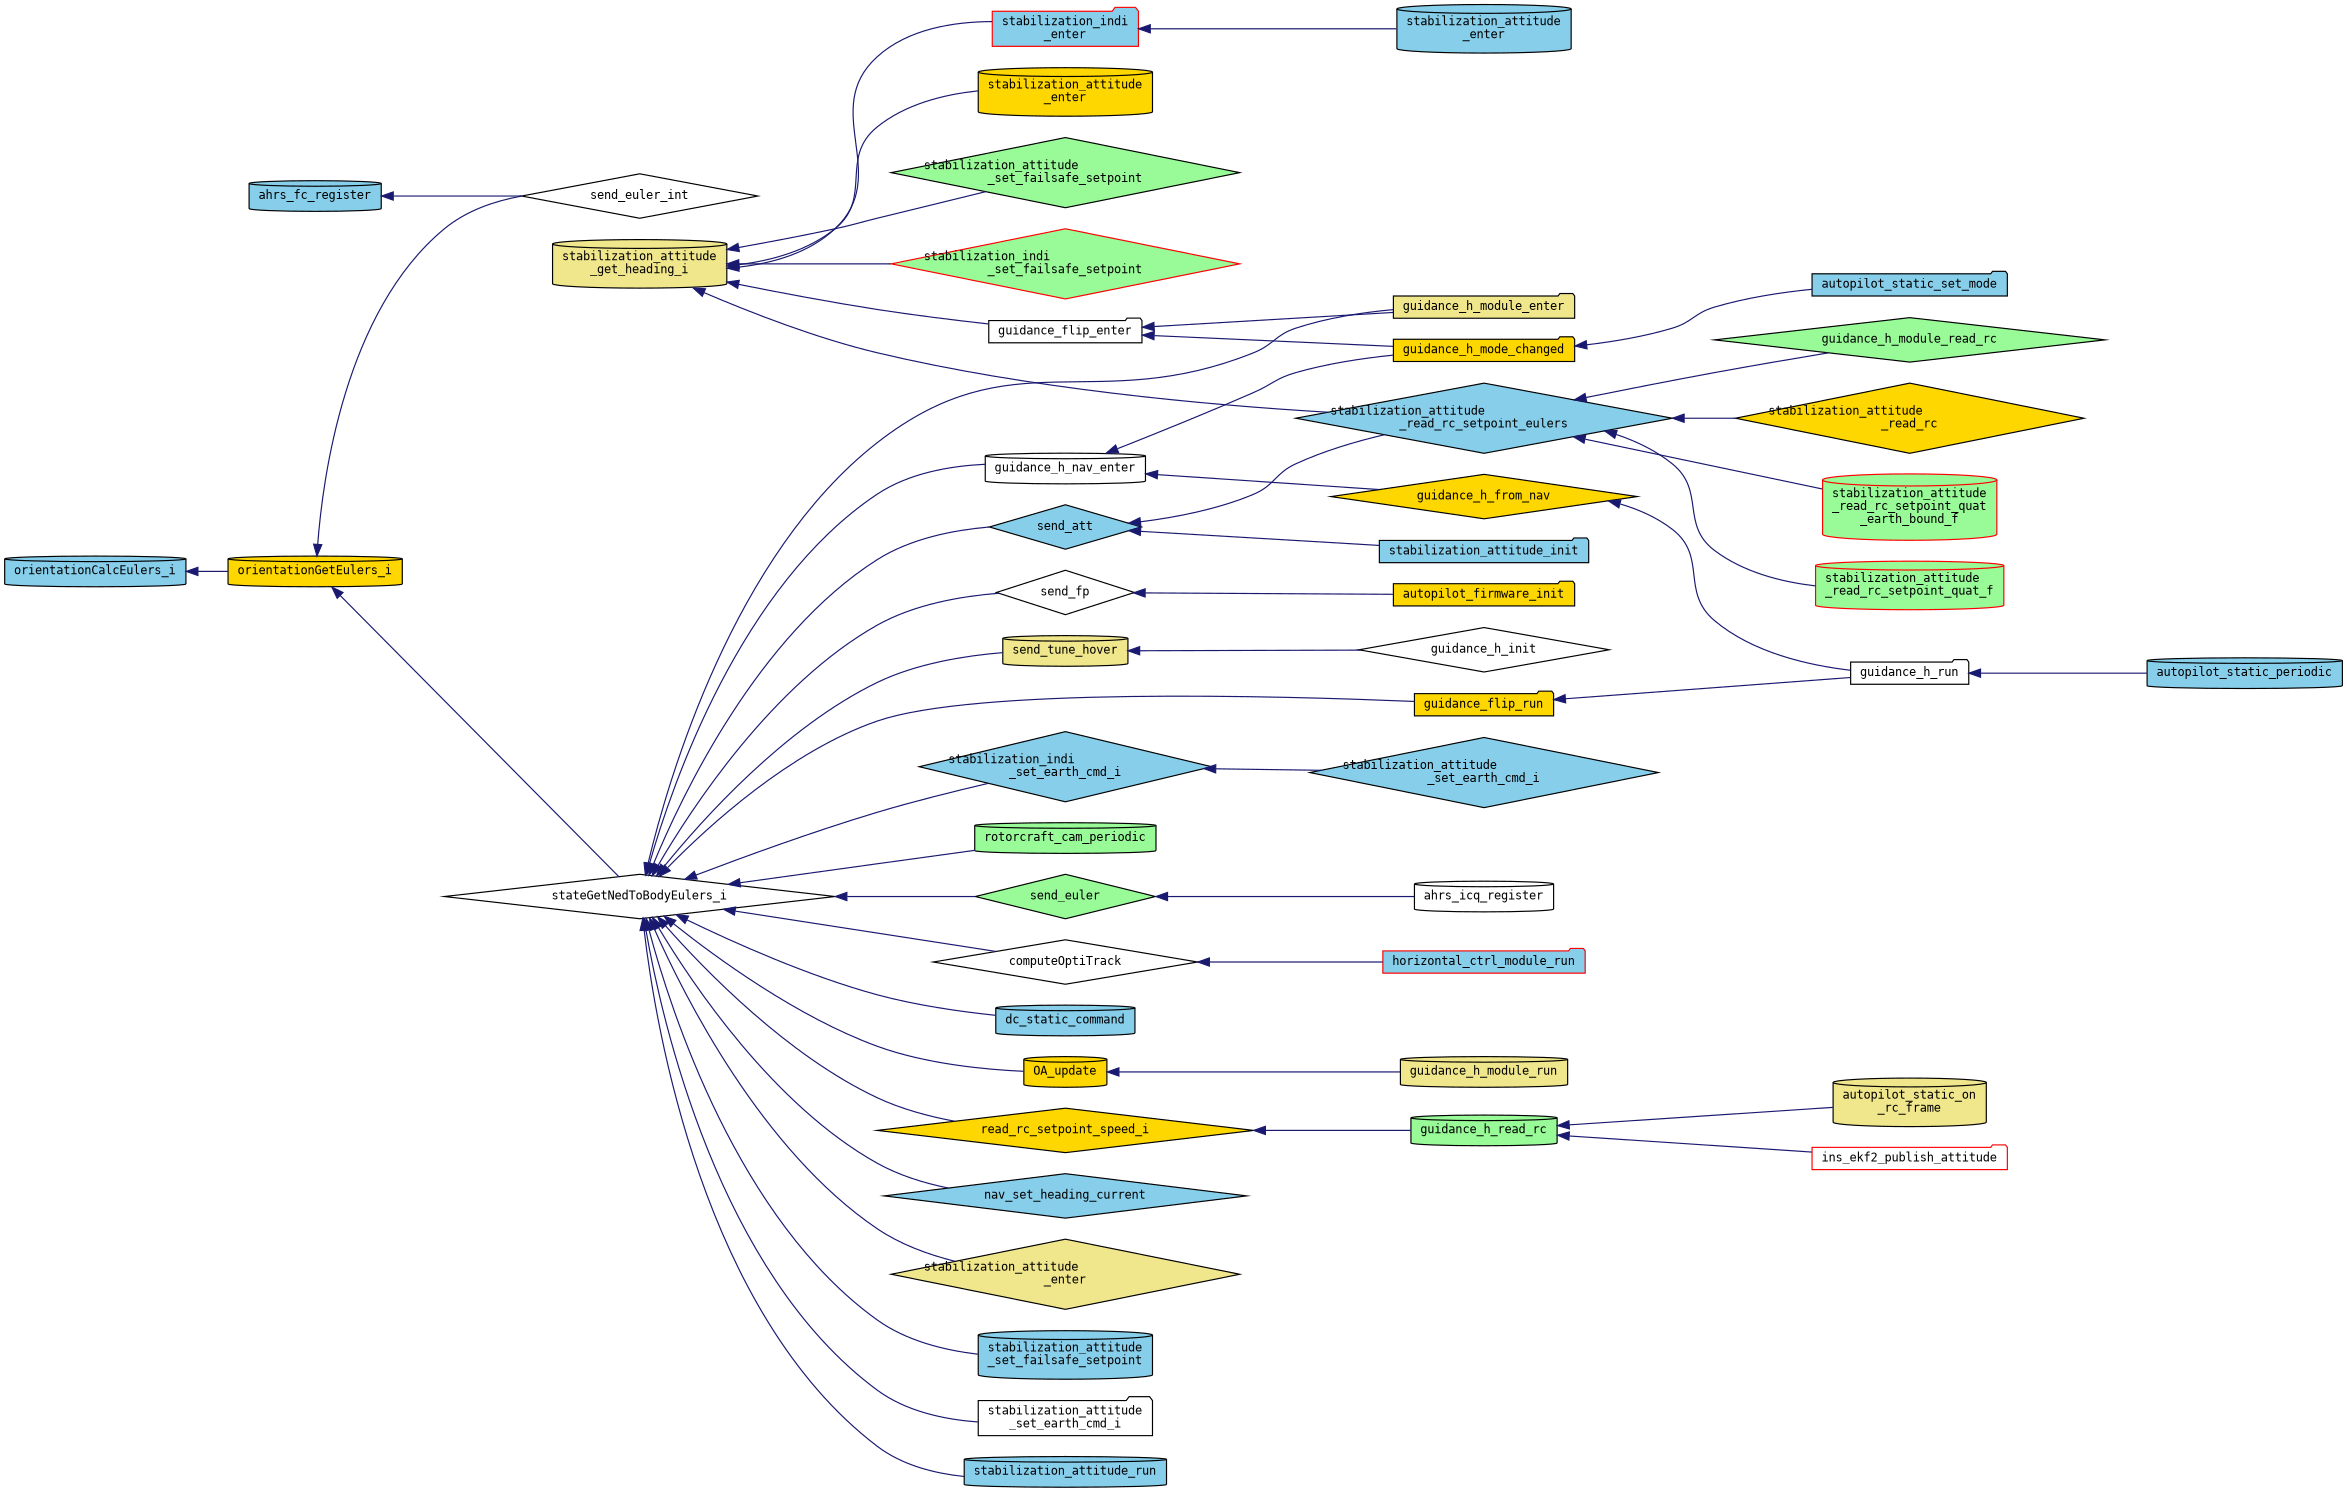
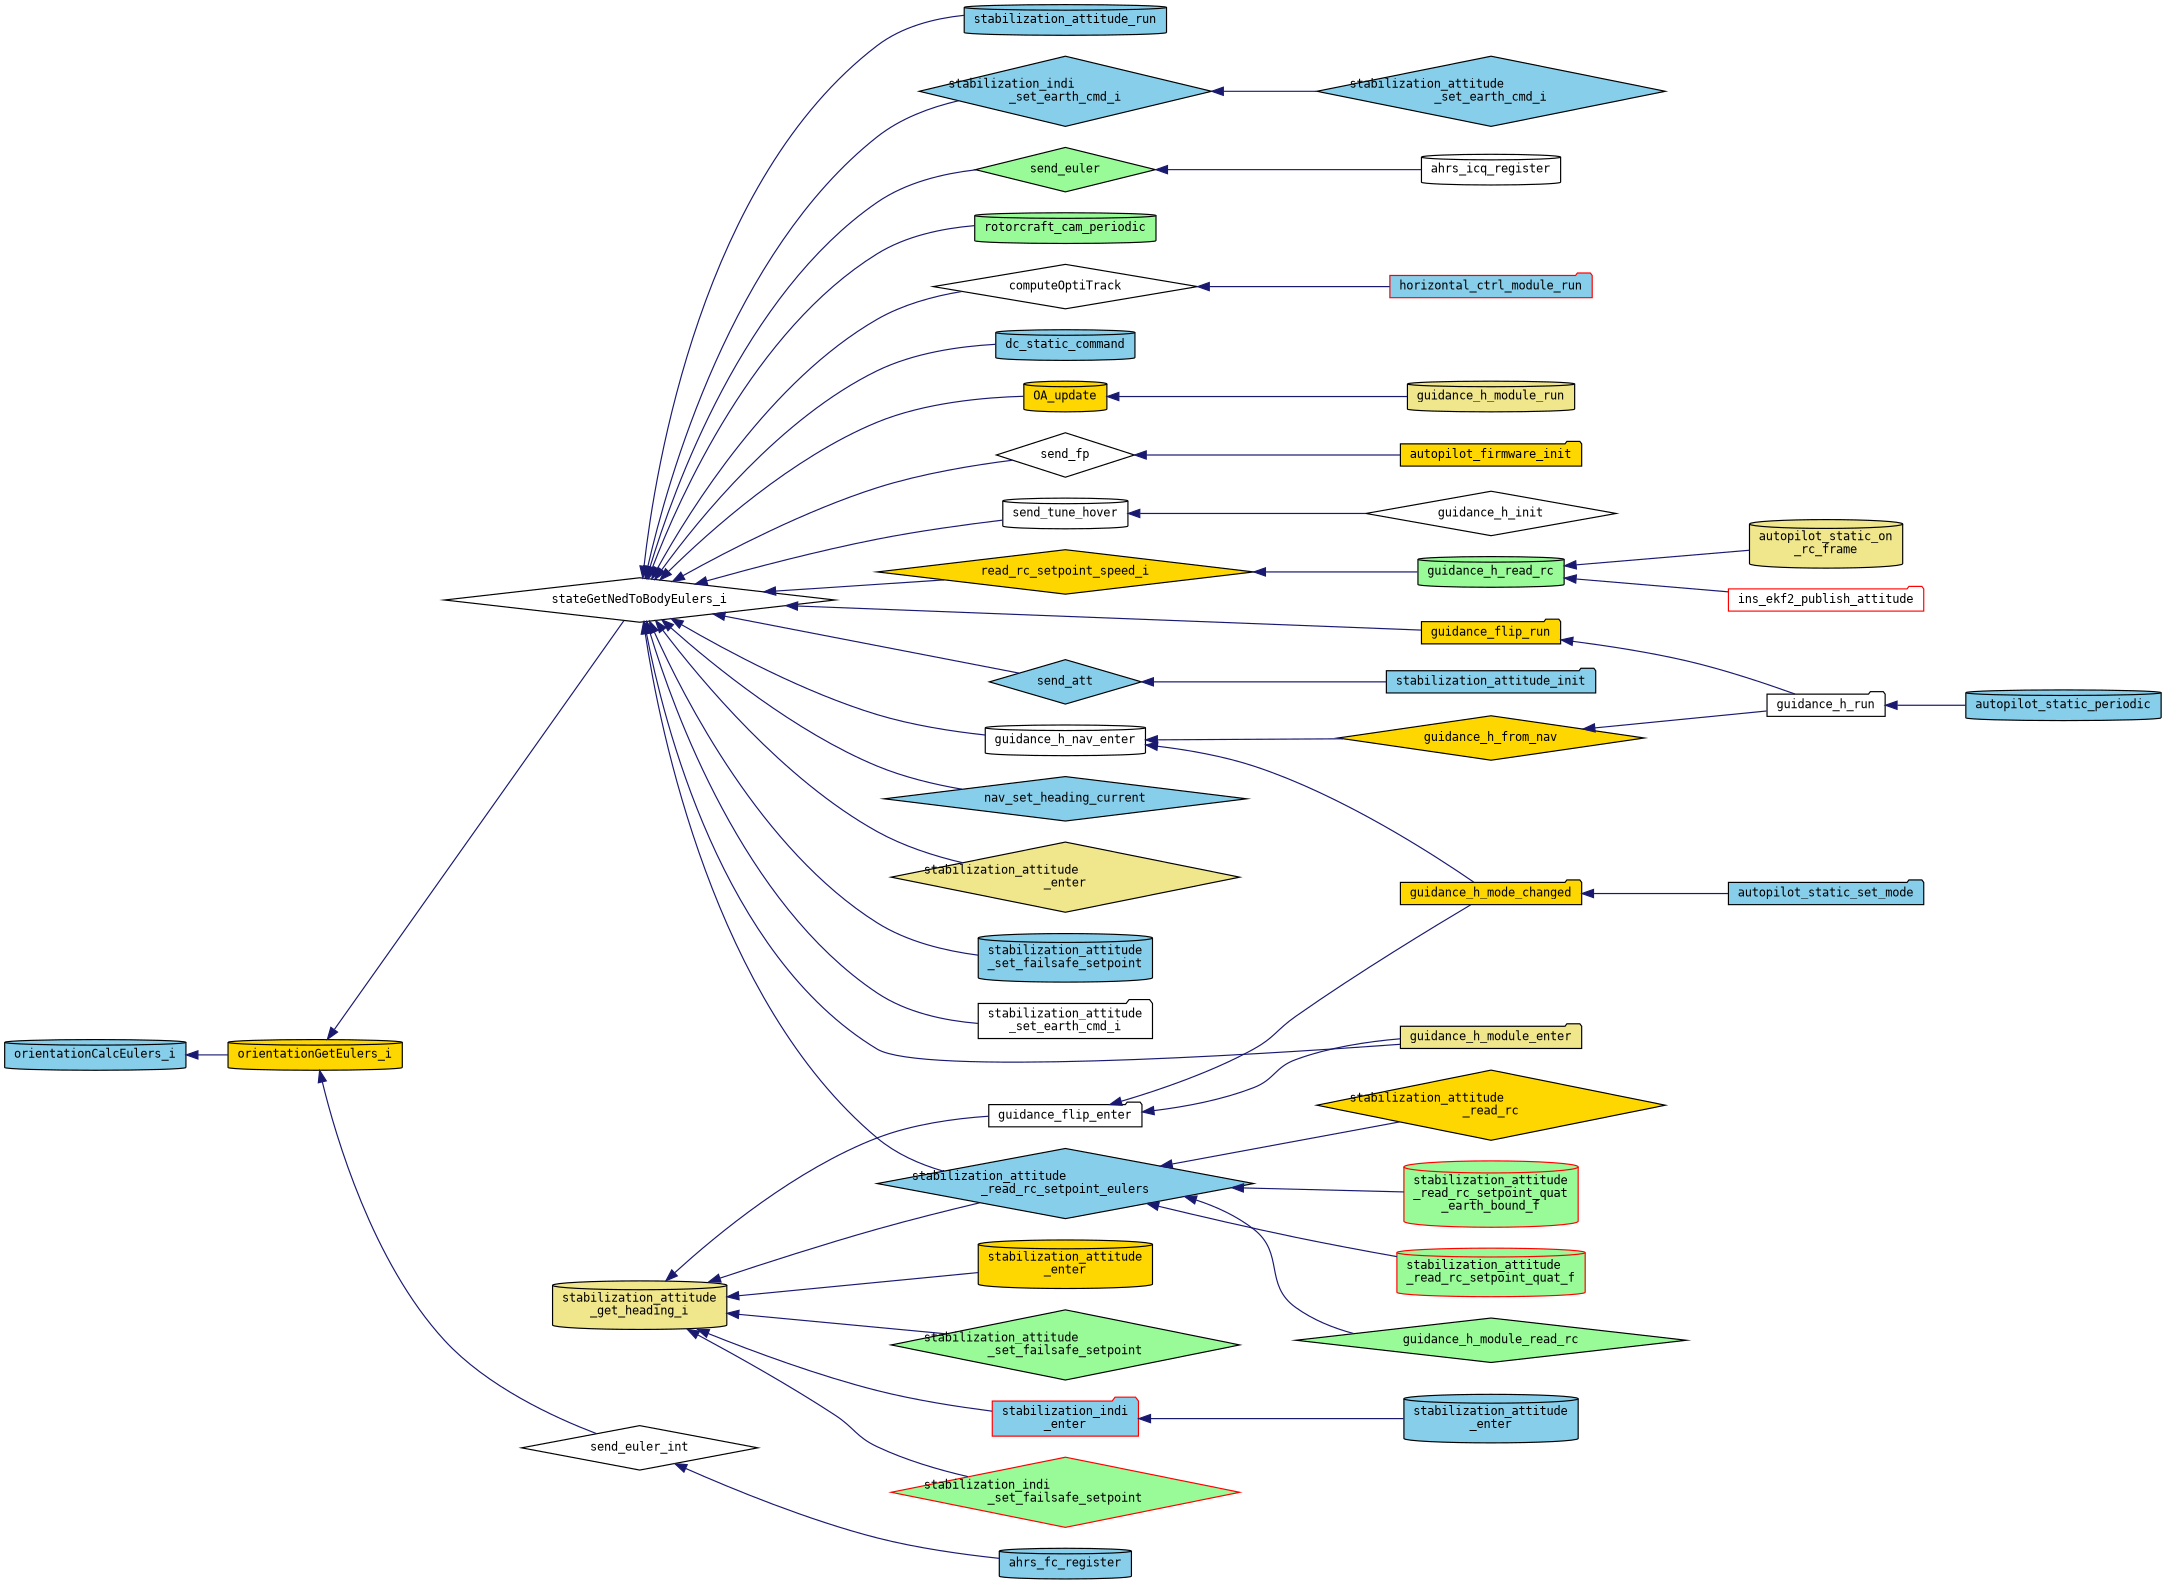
(457, 196) -> (839, 1527)
(1261, 491) -> (734, 940)
(1065, 651) -> (1065, 513)
